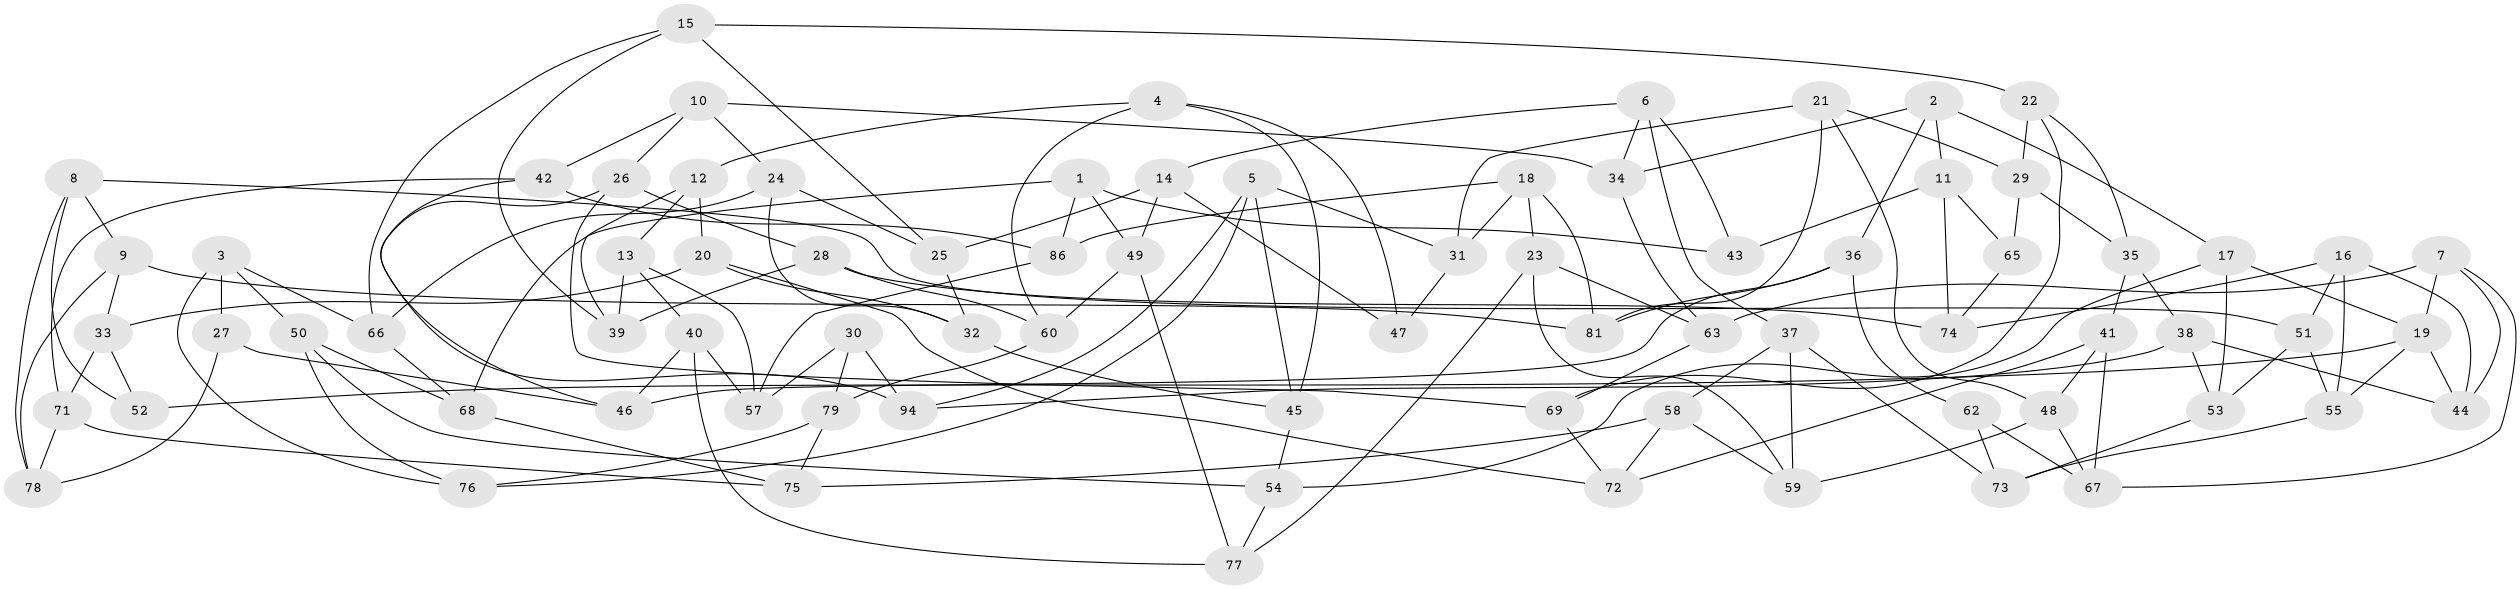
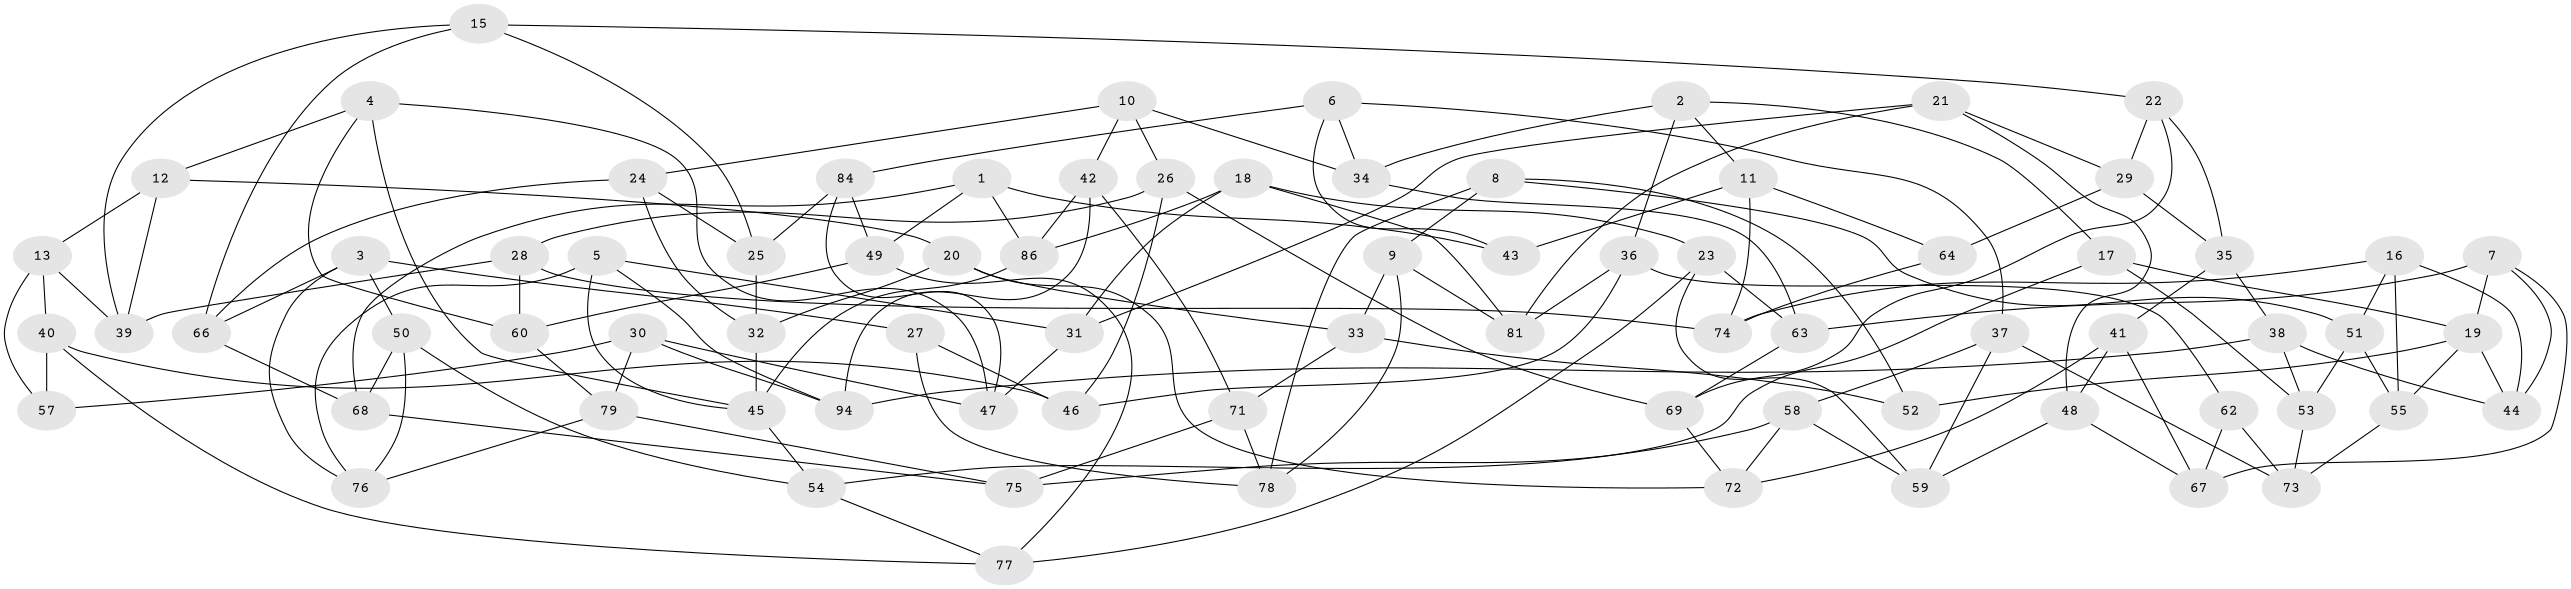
(1164, 178) -> (845, 178)
(2012, 256) -> (1947, 256)
(891, 295) -> (845, 312)
none -> (813, 373)
